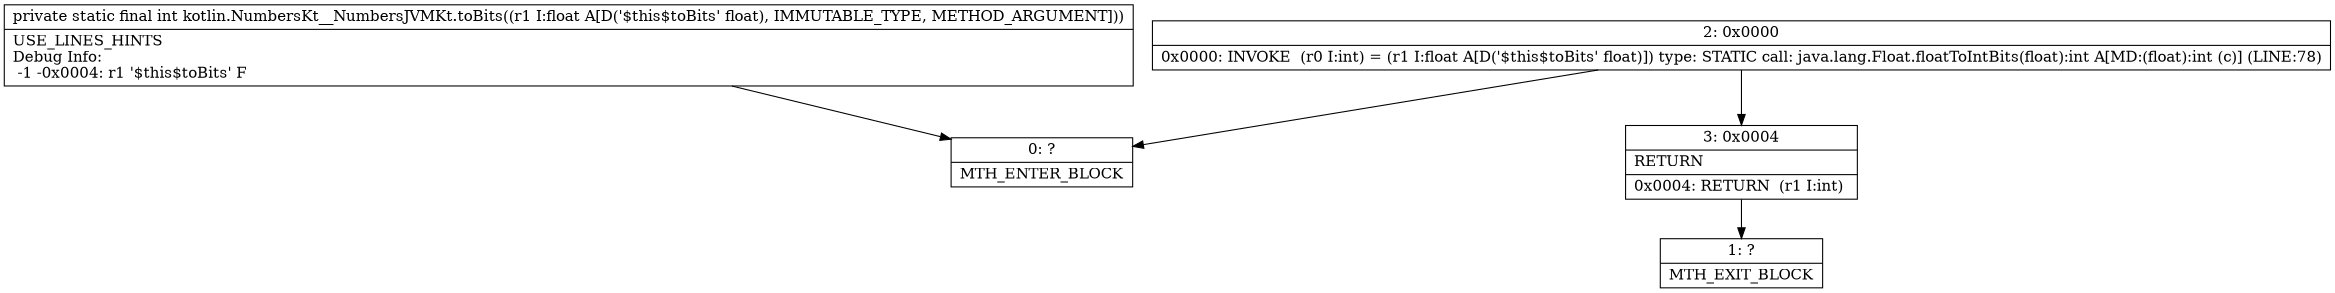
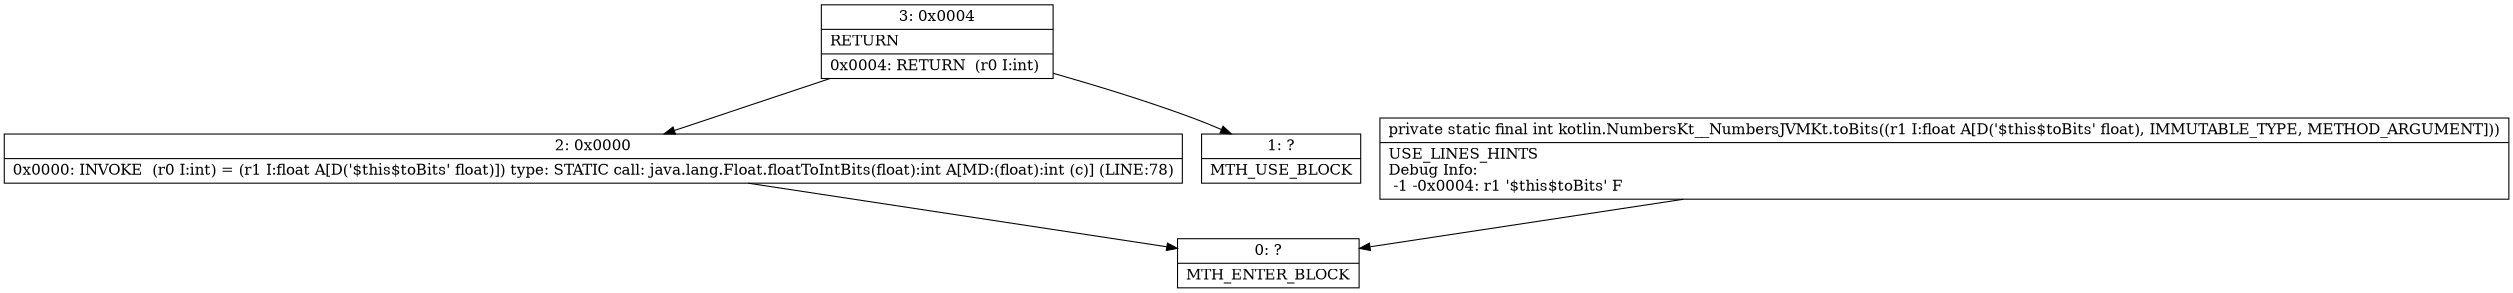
(1741, 92) -> (752, 105)
(1741, 186) -> (937, 66)
(1741, 275) -> (1281, 170)
